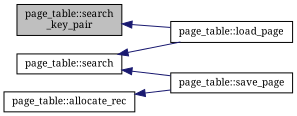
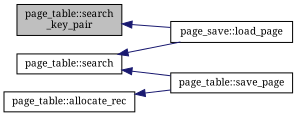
(232, 32) -> (232, 32)
